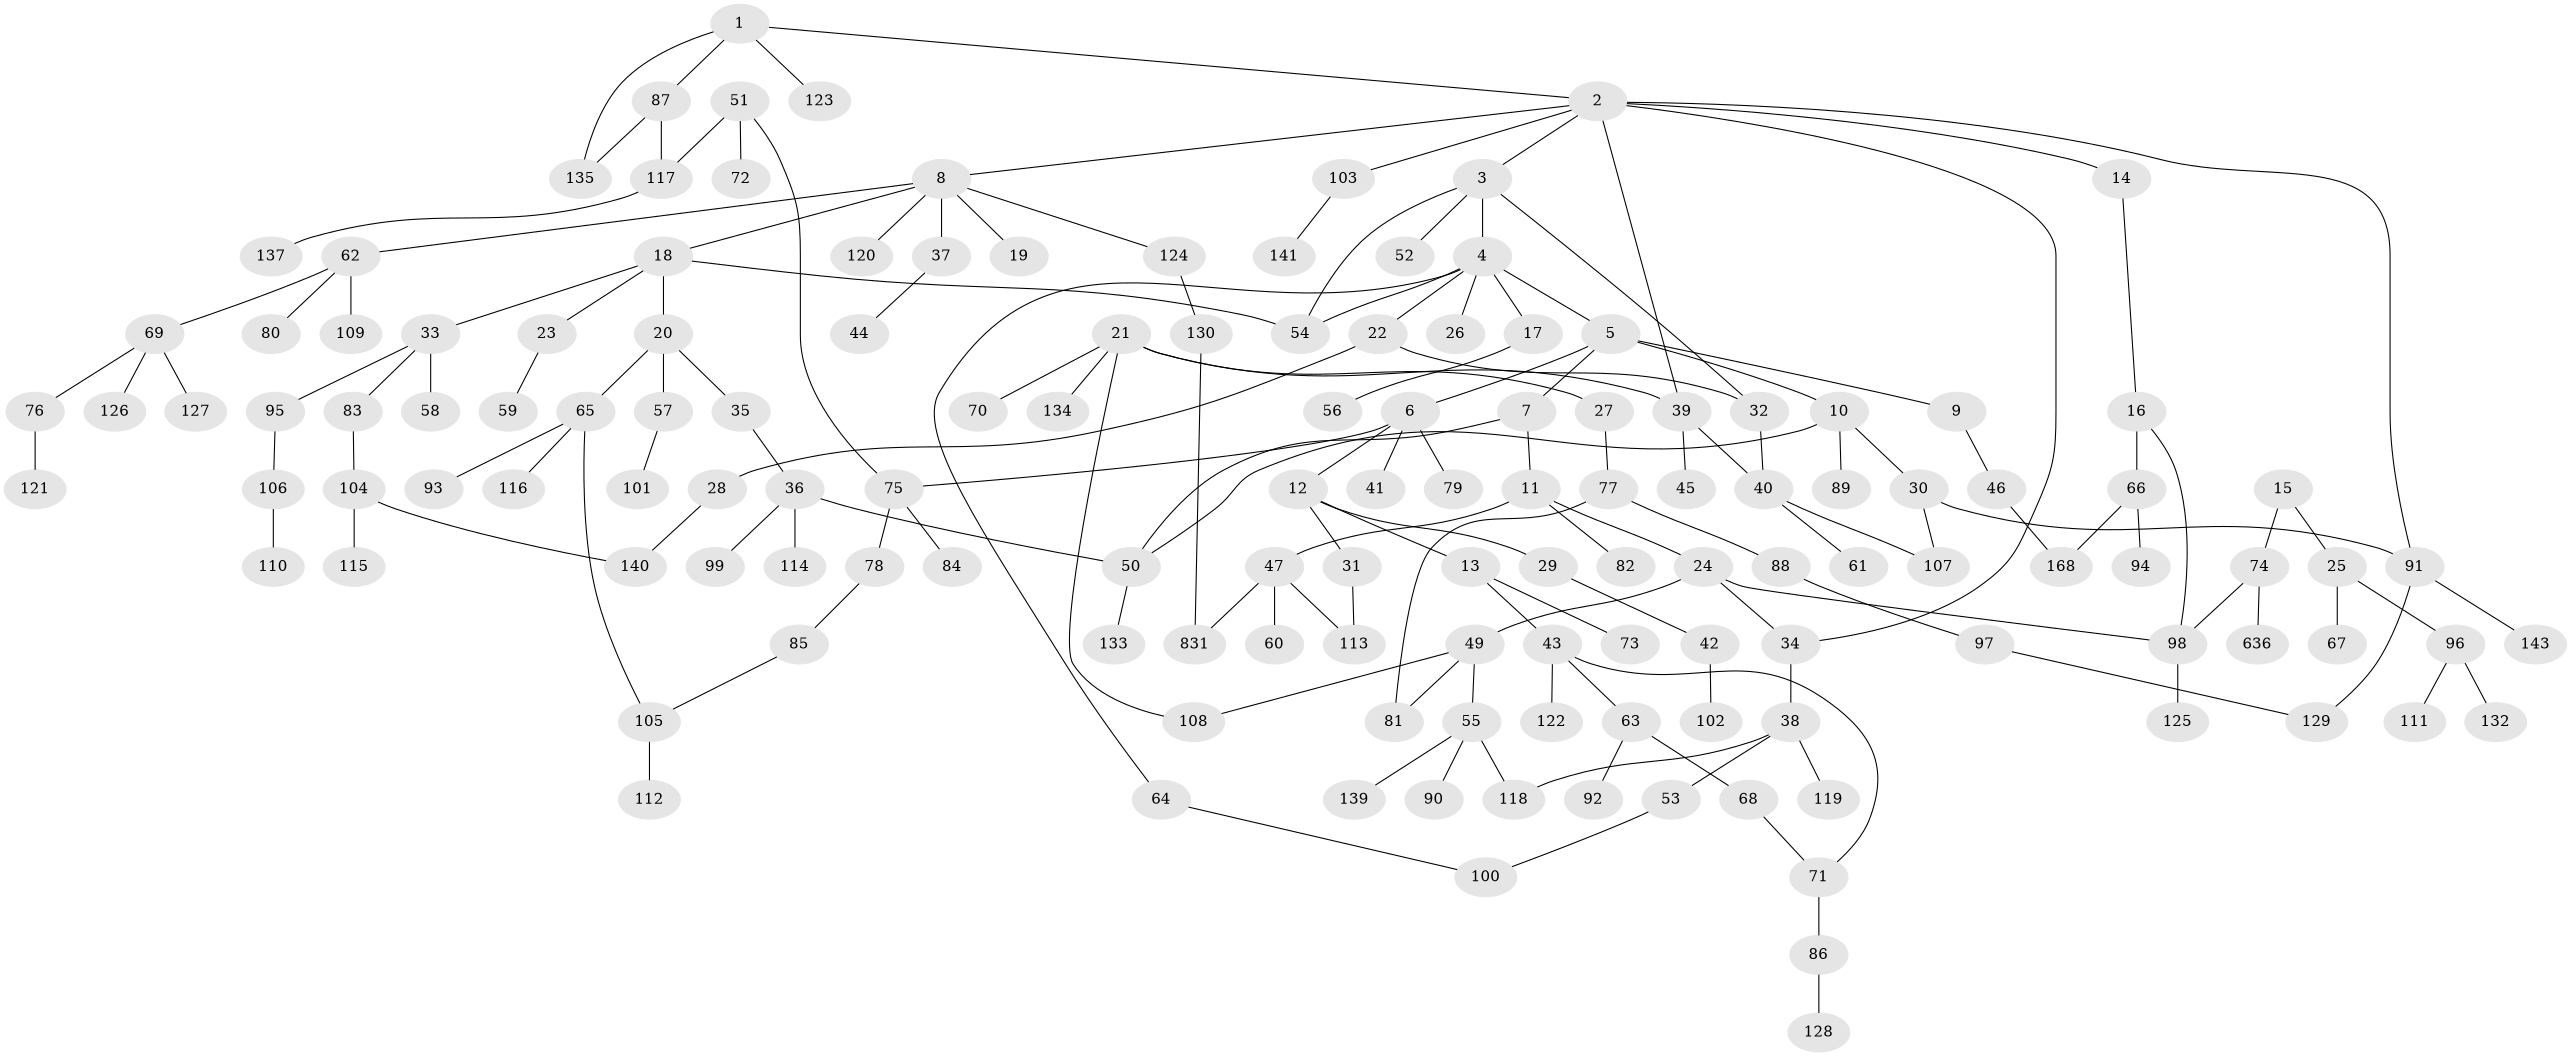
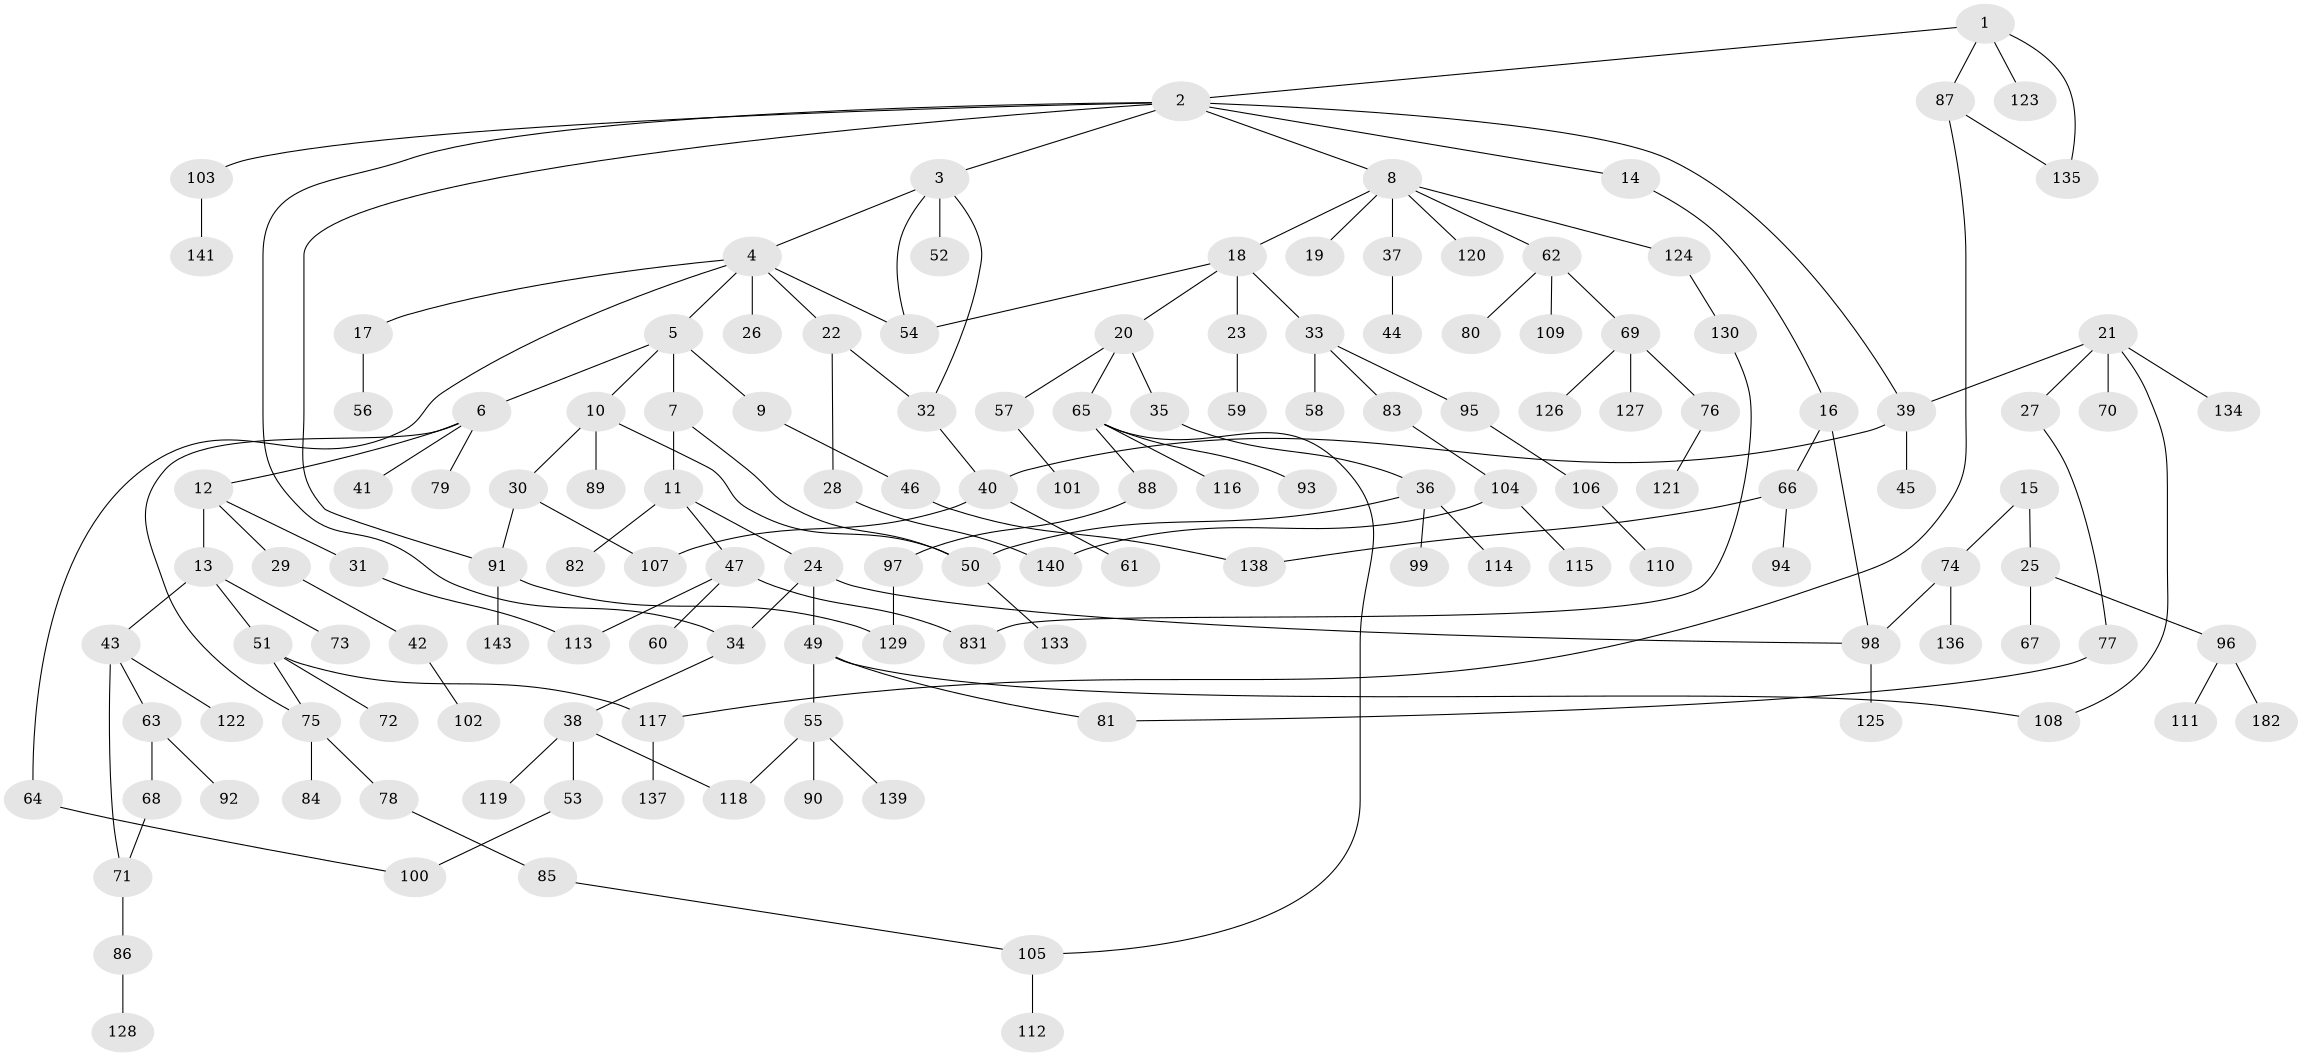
(1695, 528) -> (1111, 446)
(2061, 567) -> (1255, 567)
none -> (233, 606)
(2258, 645) -> (1951, 645)
(2496, 722) -> (2267, 722)
